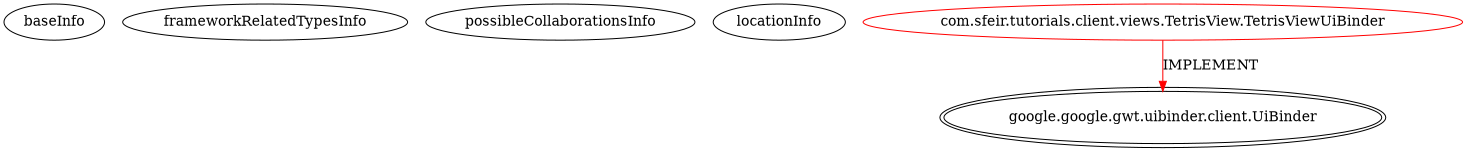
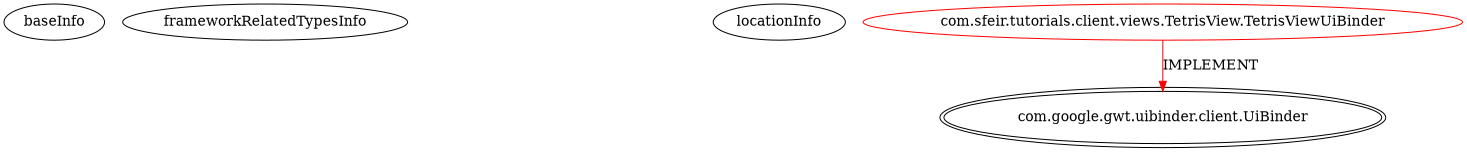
(560, 22) -> none
(1163, 117) -> (1163, 117)
